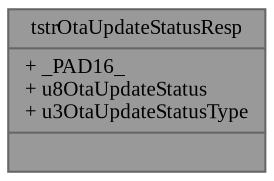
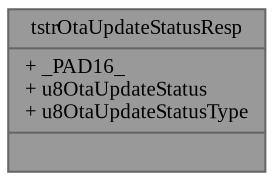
(137, 112) -> (137, 112)
